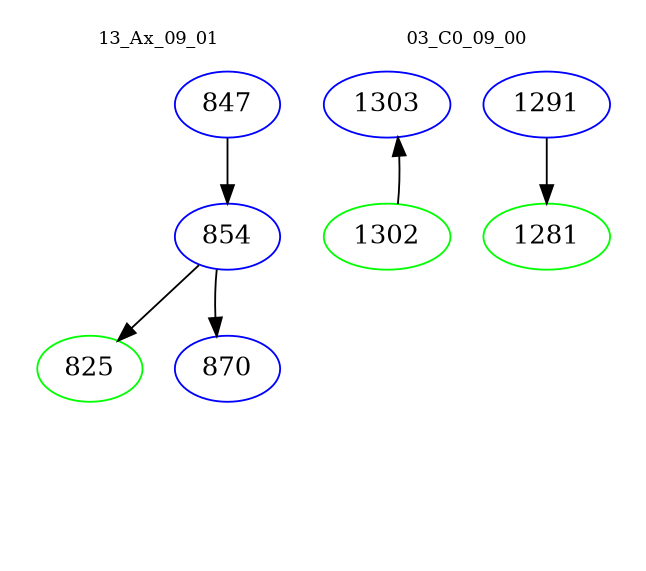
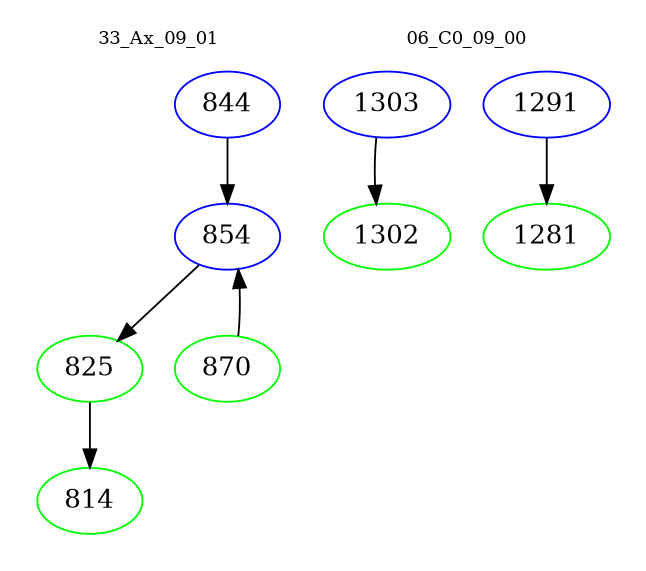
(159, 39) -> (159, 39)
(467, 39) -> (467, 39)
(228, 105) -> (228, 105)
(399, 180) -> (375, 161)
(215, 294) -> (240, 312)
(228, 369) -> (228, 369)
none -> (90, 501)
